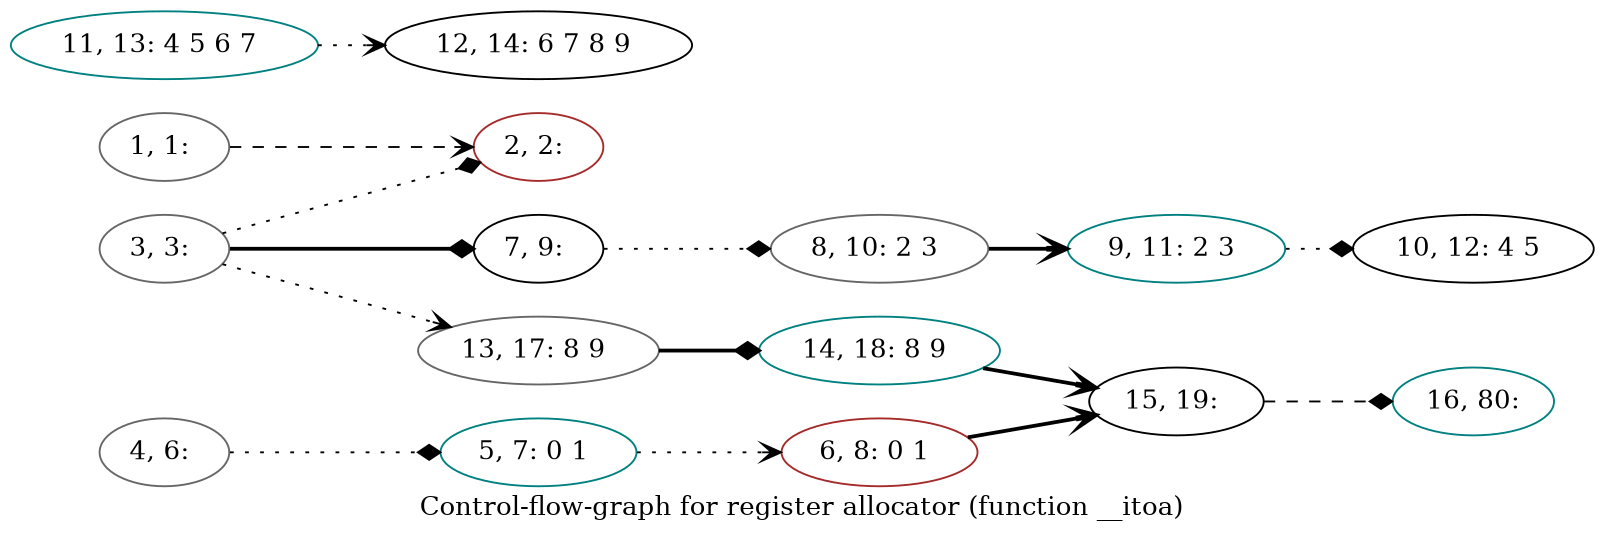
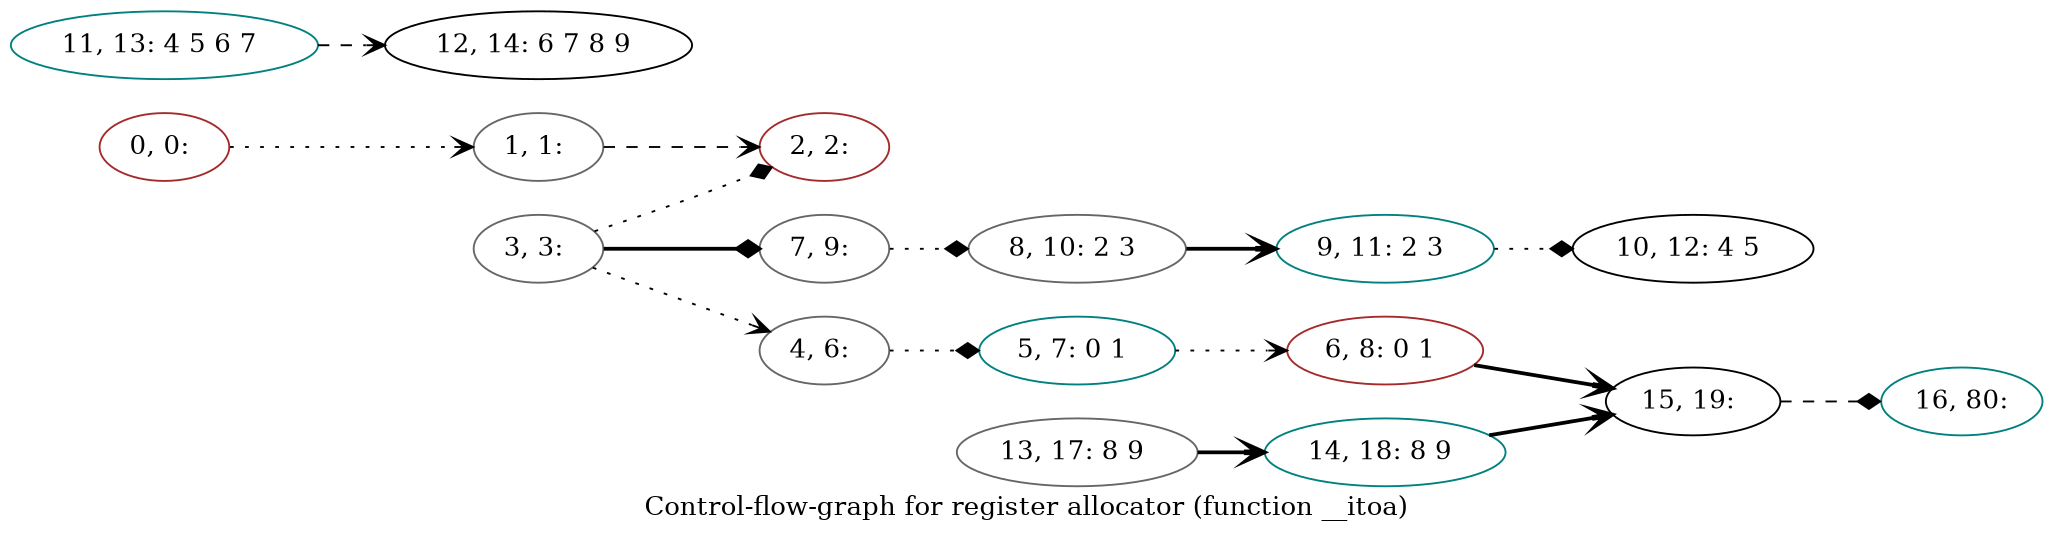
(342, 45) -> (342, 45)
none -> (164, 147)
(539, 249) -> (824, 249)
(327, 293) -> (672, 296)
(697, 351) -> (1221, 452)
